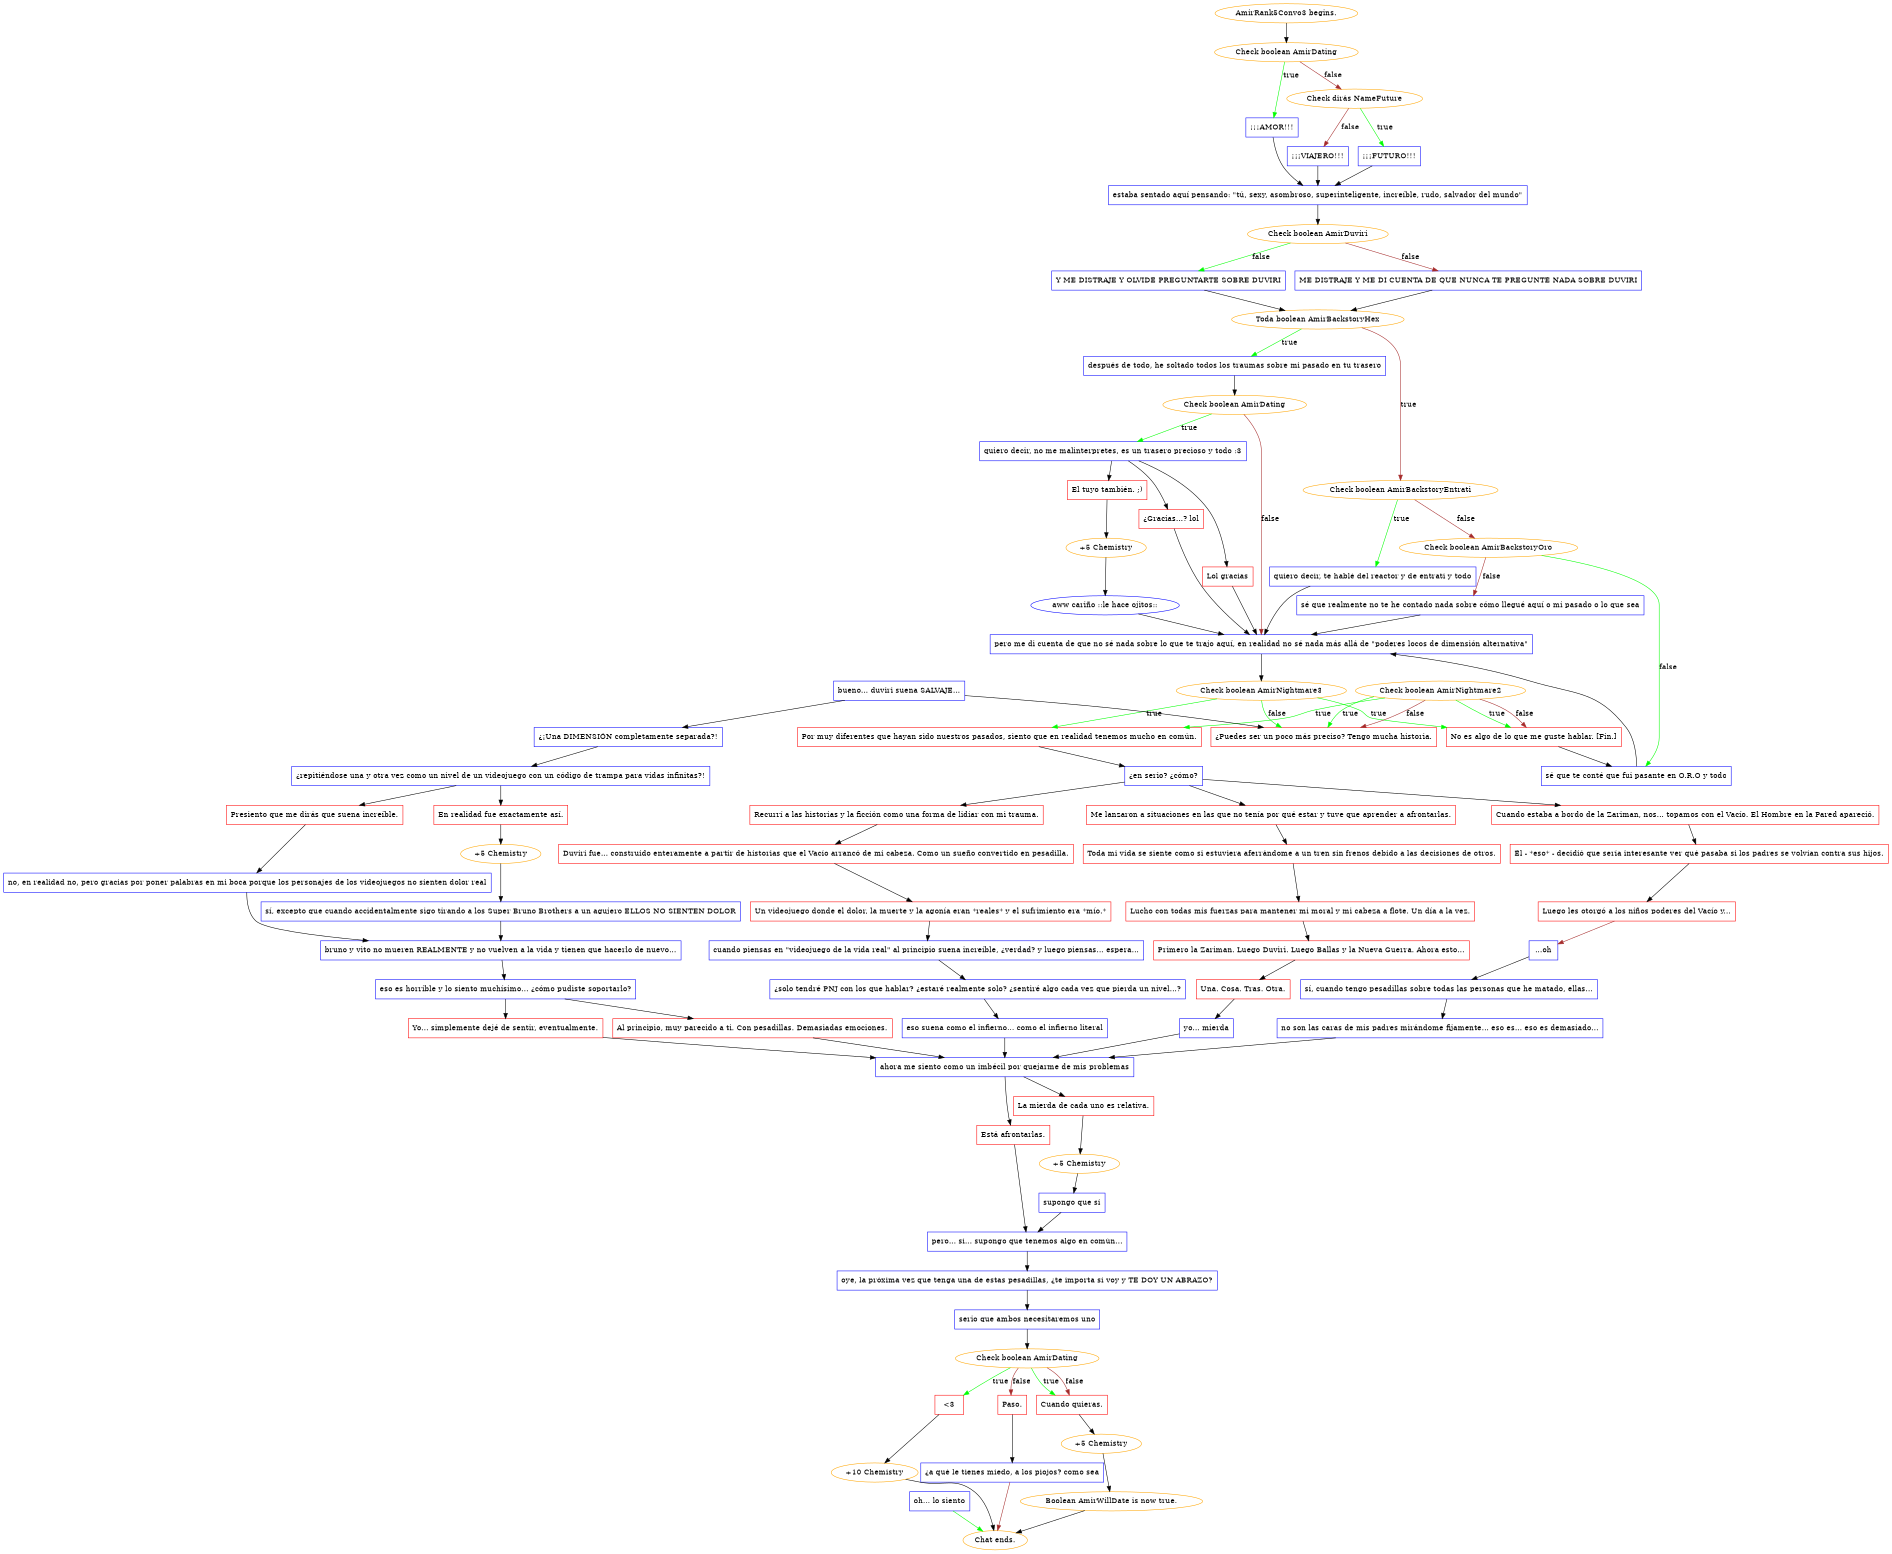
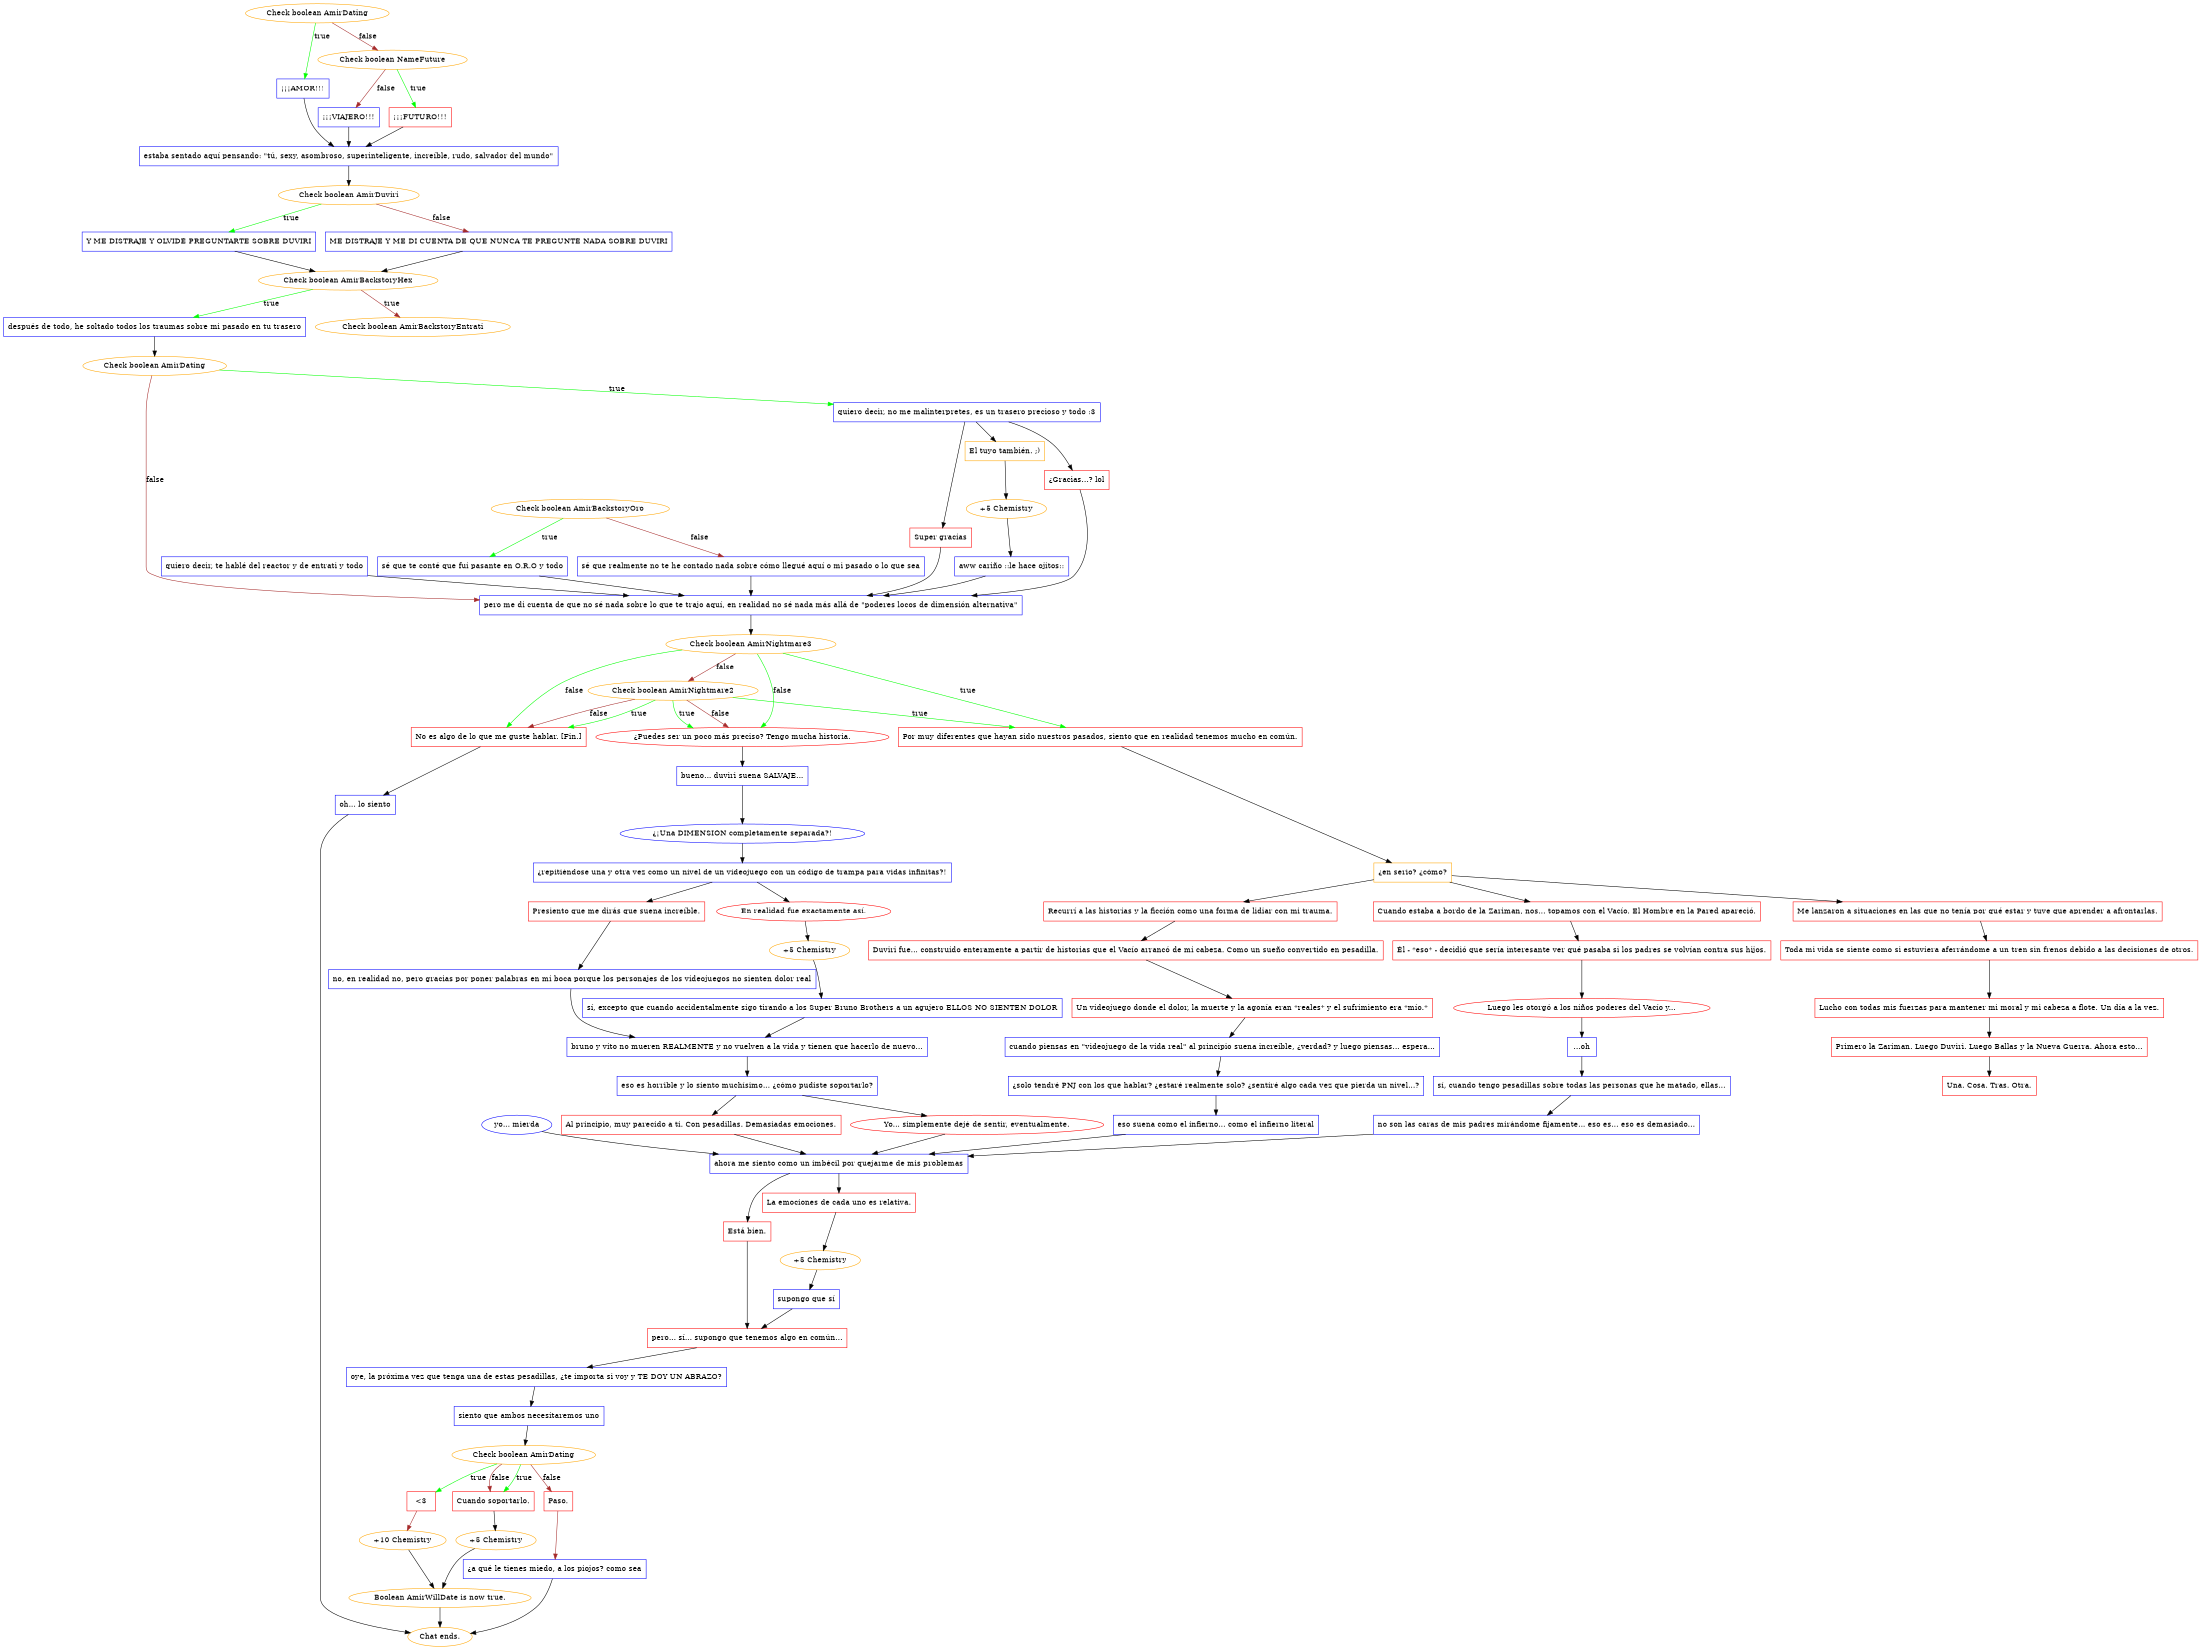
(1286, 13) -> none
(1355, 99) -> (393, 60)
(1389, 156) -> (420, 117)
(1261, 257) -> (291, 218)
(1318, 319) -> (348, 281)
(1107, 490) -> (1005, 451)
(1442, 518) -> none
(1388, 531) -> none
(1228, 577) -> (941, 538)
(1105, 605) -> (1012, 566)
none -> (714, 666)
(1668, 667) -> (550, 538)
(1112, 708) -> (742, 754)
(1379, 714) -> (574, 691)
(628, 737) -> (742, 834)
(1324, 737) -> (742, 737)
(1582, 756) -> (434, 770)
(1164, 776) -> (1413, 873)
(501, 815) -> (804, 911)
(1637, 911) -> (1582, 1008)
(1589, 931) -> (1582, 1025)
(1227, 1007) -> none
(506, 1028) -> (977, 1125)
(1206, 1028) -> (517, 1125)
(1084, 1106) -> (839, 1203)
(1013, 1135) -> (747, 1231)
(1027, 1242) -> (747, 1338)
(1027, 1319) -> (529, 1416)
(1072, 1405) -> (493, 1501)
(1012, 1436) -> (557, 1532)
(914, 1437) -> (413, 1518)
(960, 1484) -> (420, 1567)
(1004, 1504) -> (523, 1617)
(966, 1520) -> (321, 1248)
